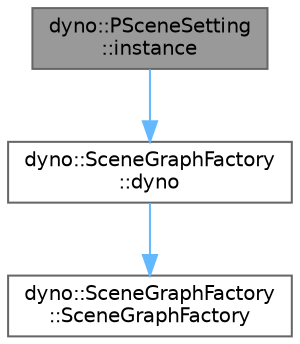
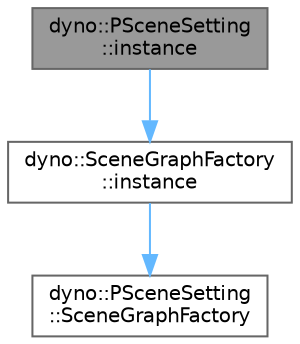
(150, 172) -> (150, 172)
(150, 306) -> (150, 306)
